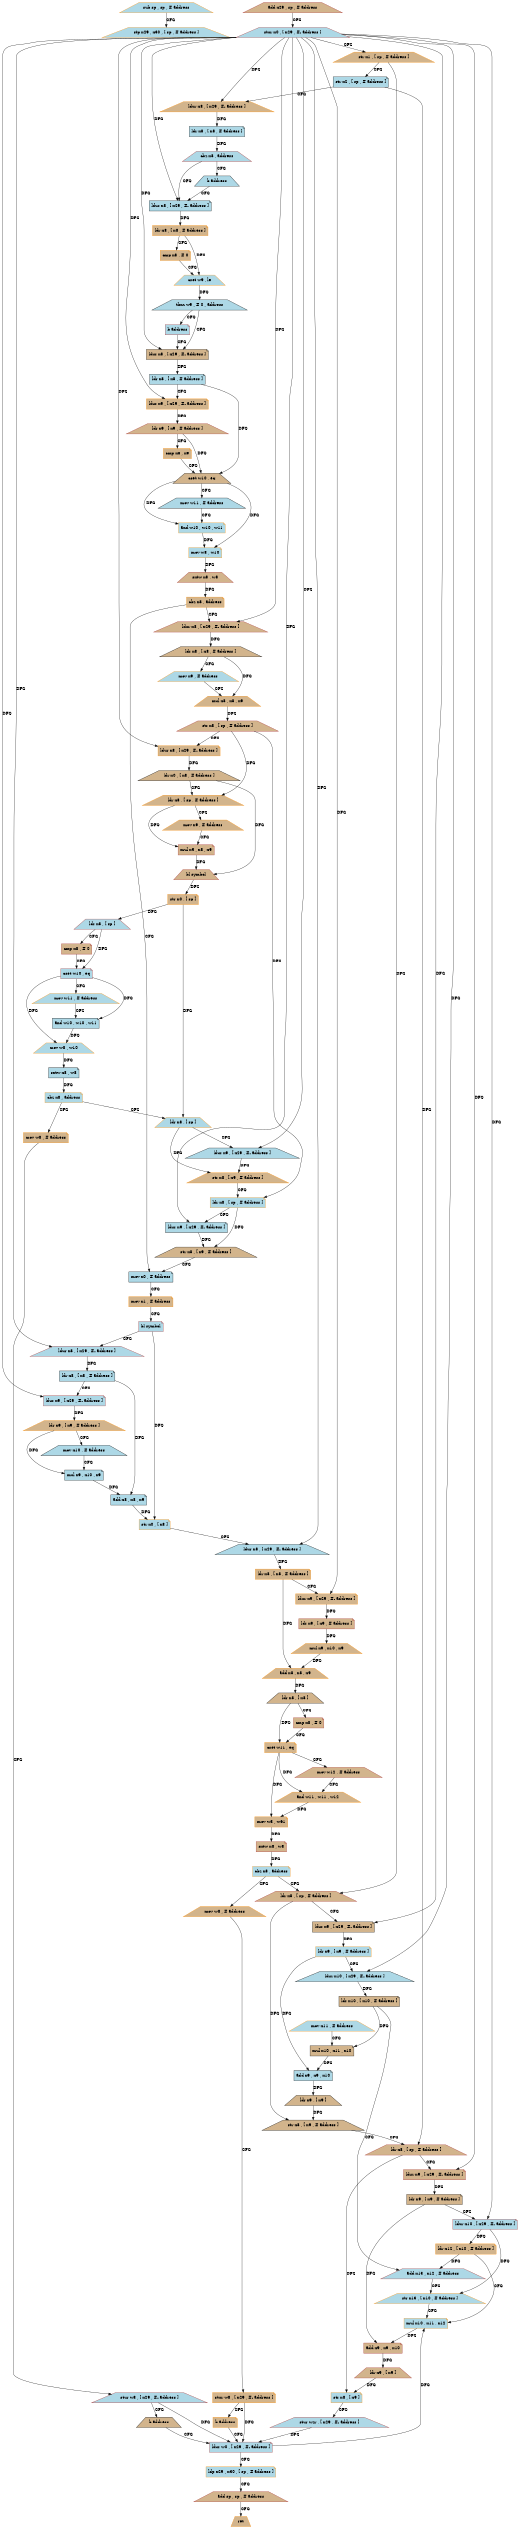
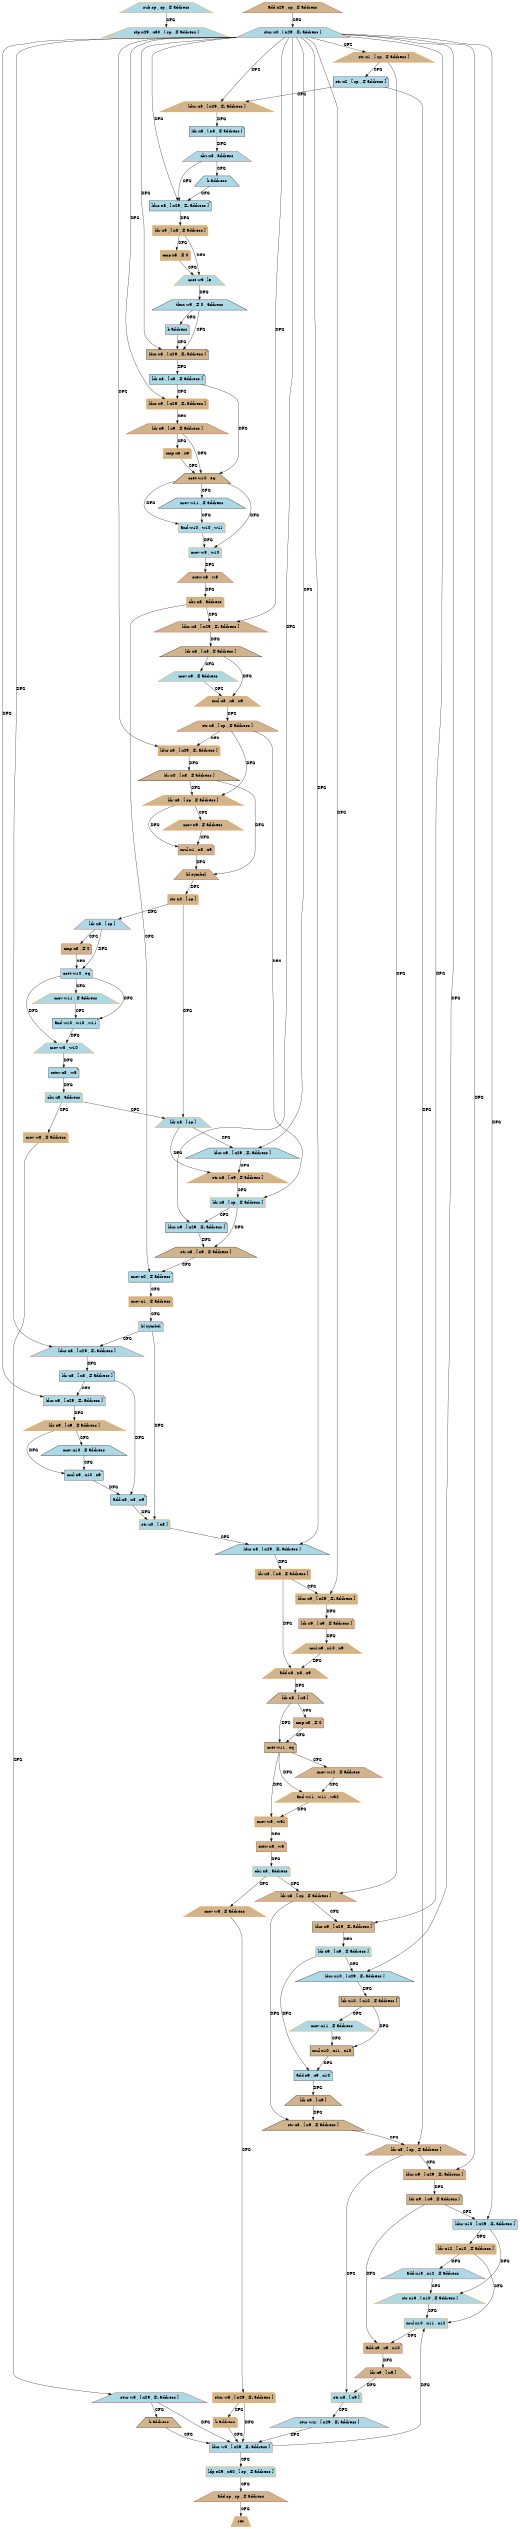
(196, 850) -> (196, 850)
(280, 1748) -> (280, 1748)
(318, 1797) -> (318, 1797)
(361, 2145) -> (352, 2013)
